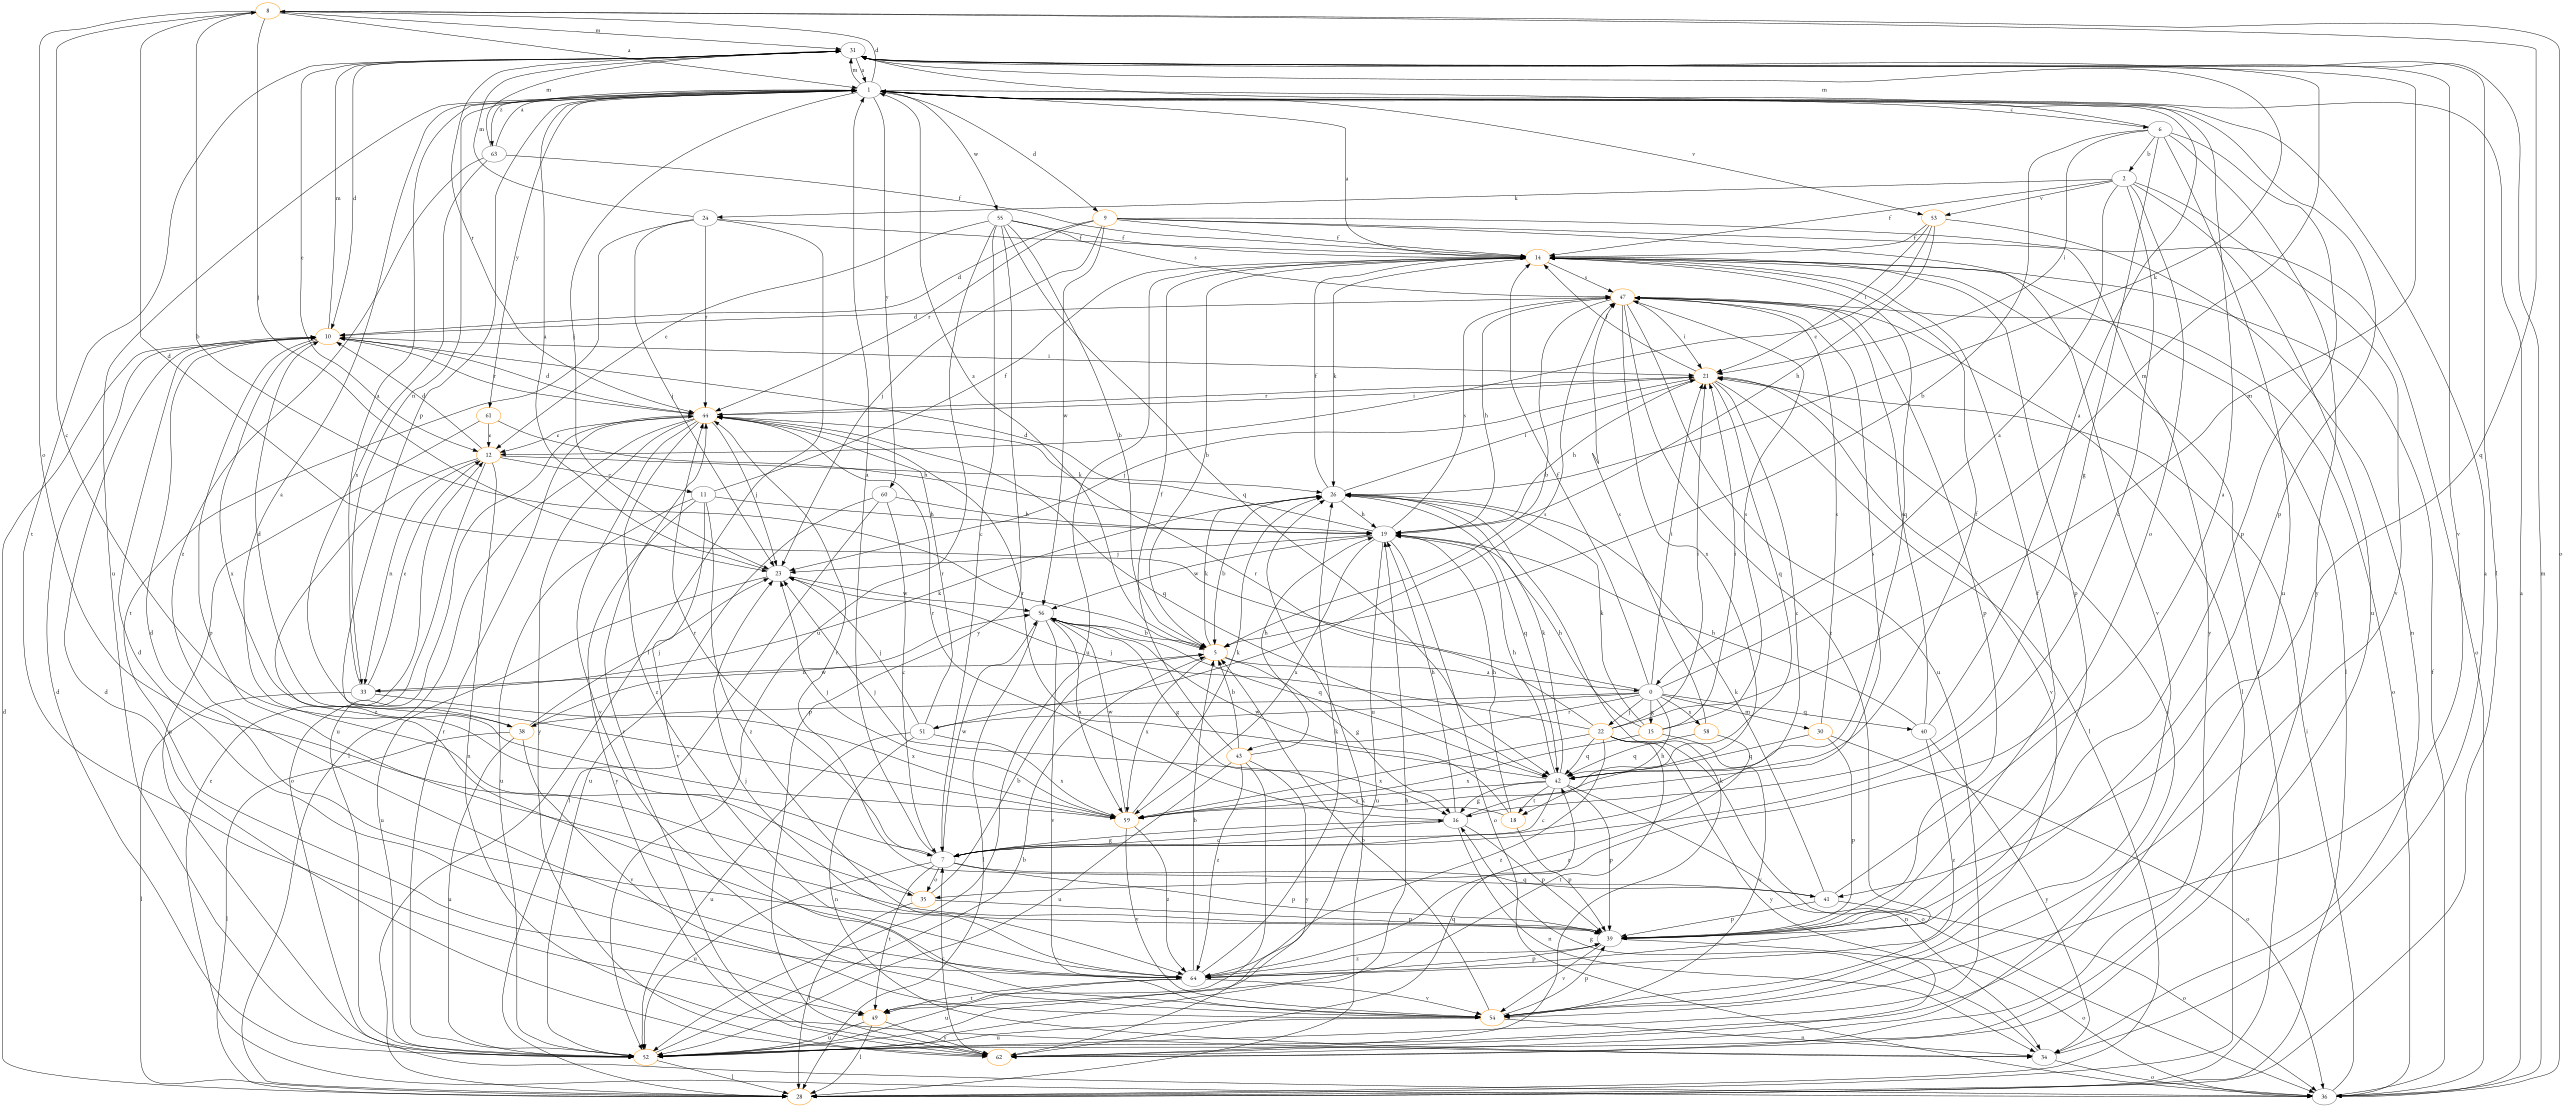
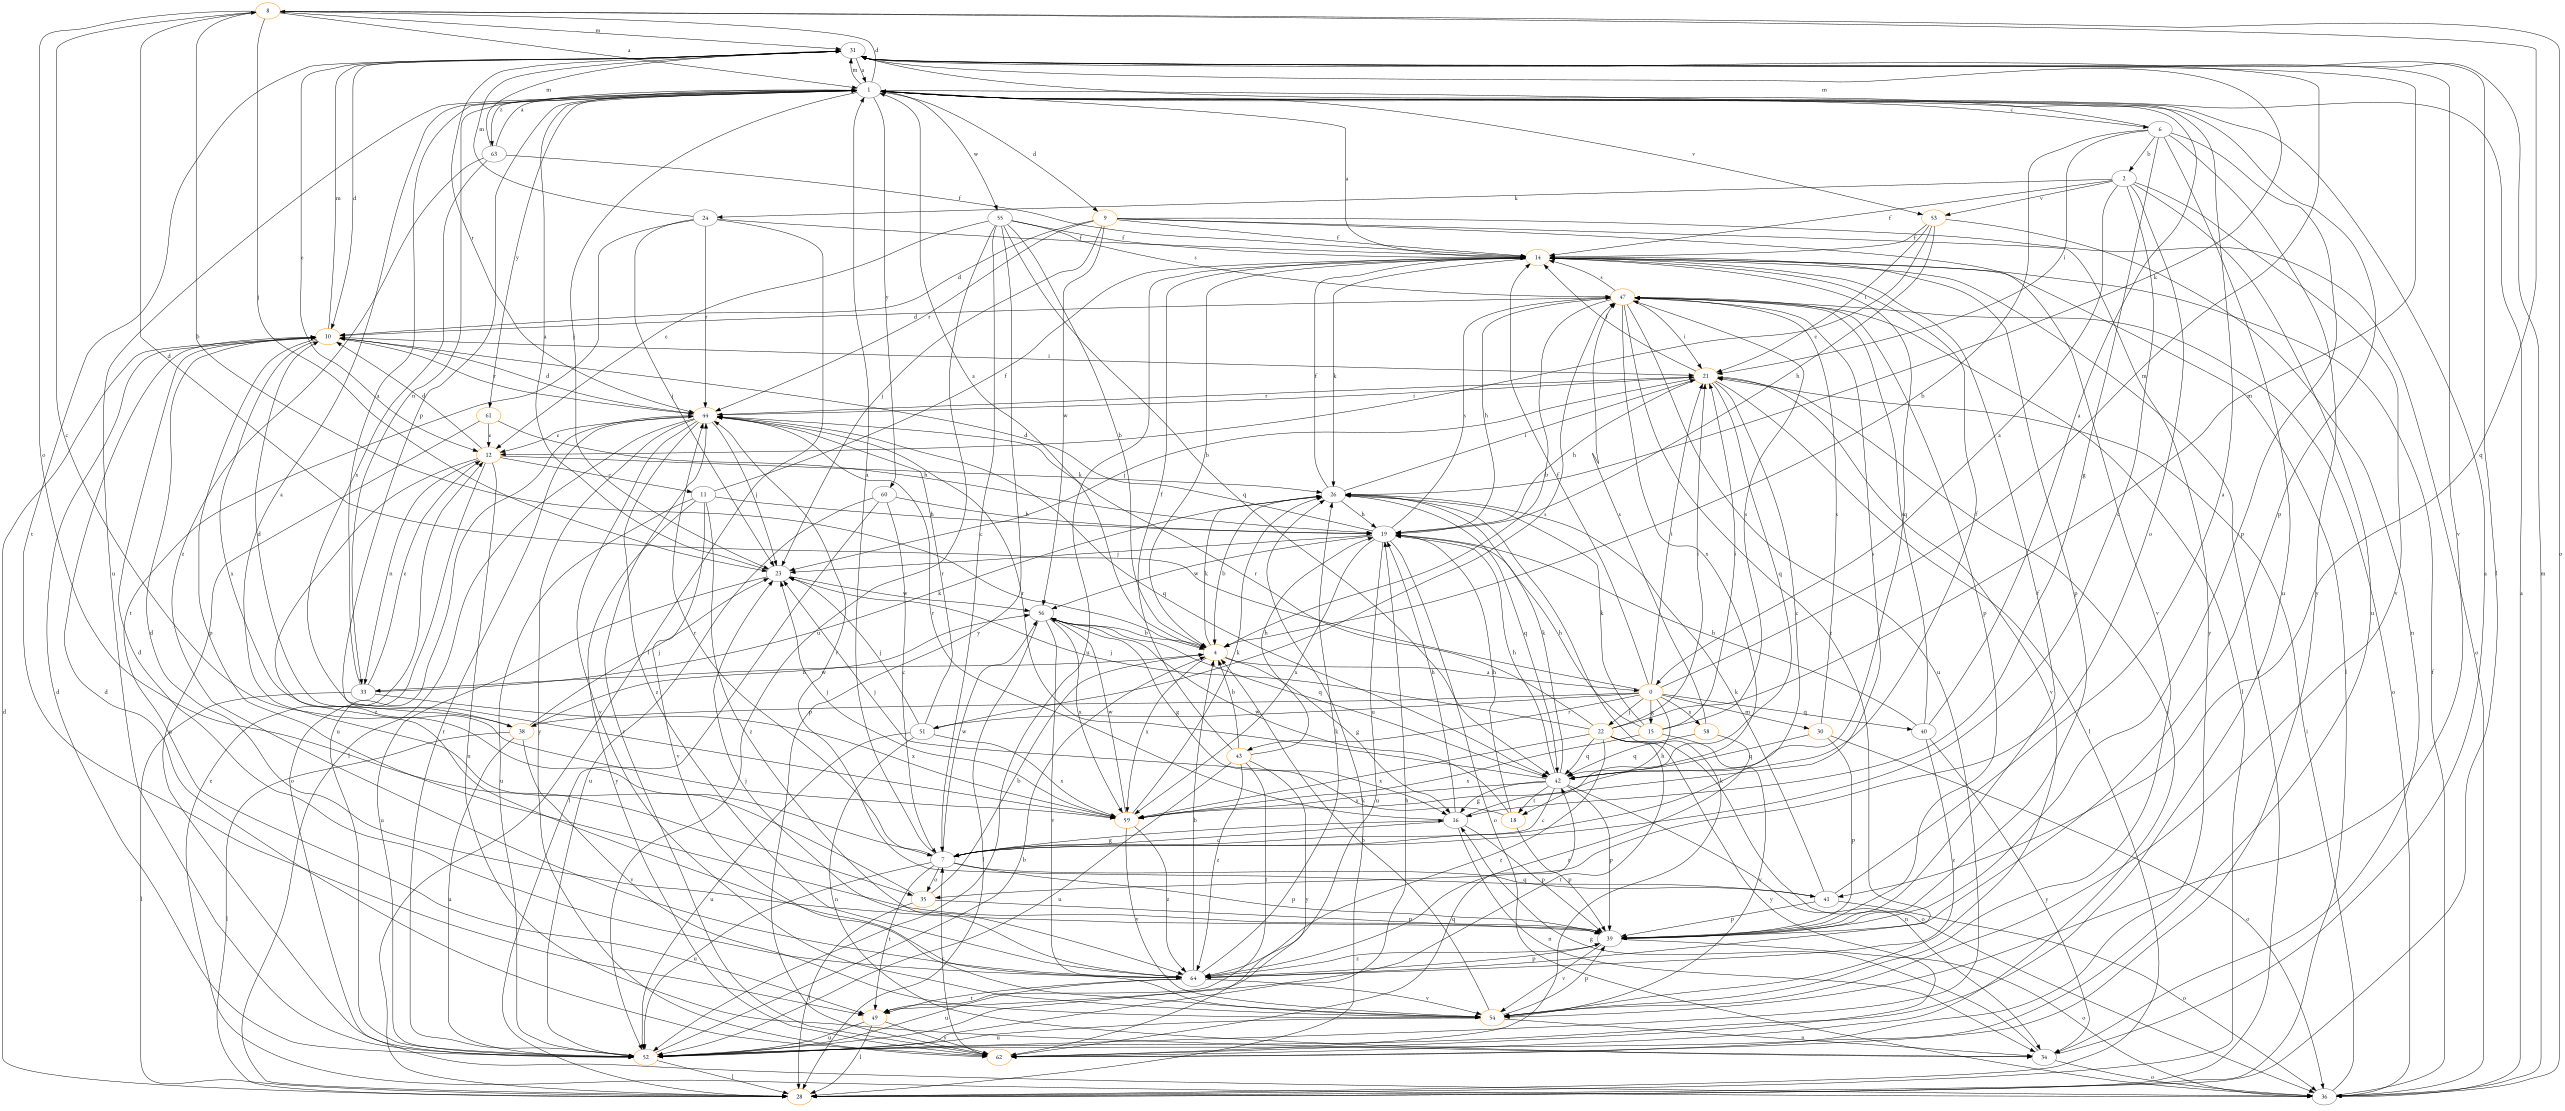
(1578, 276) -> (1586, 273)
(1215, 653) -> (1215, 653)
(1651, 692) -> (1651, 692)
